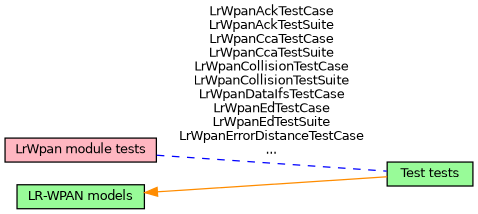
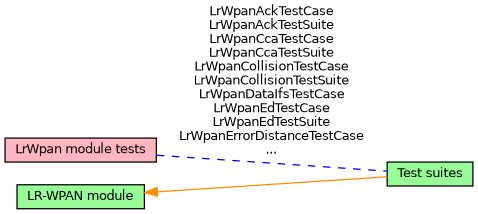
(430, 174) -> (430, 174)
(81, 197) -> (81, 197)
